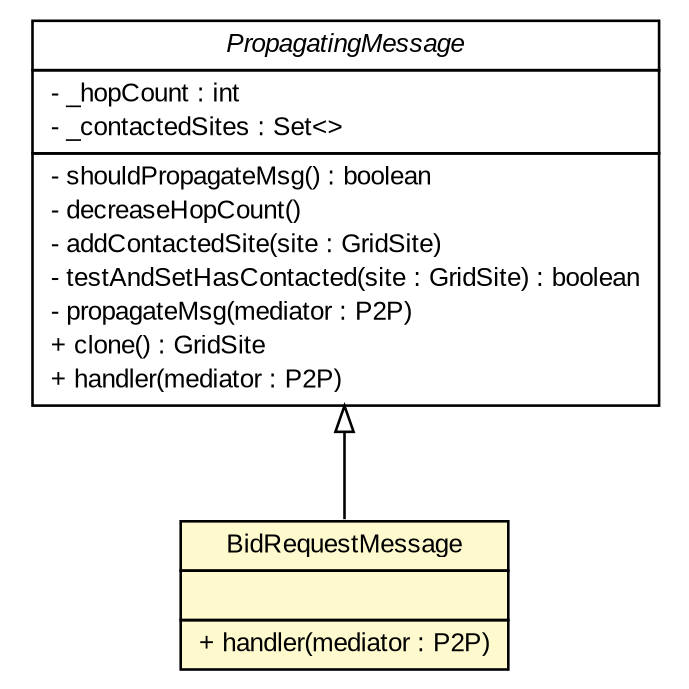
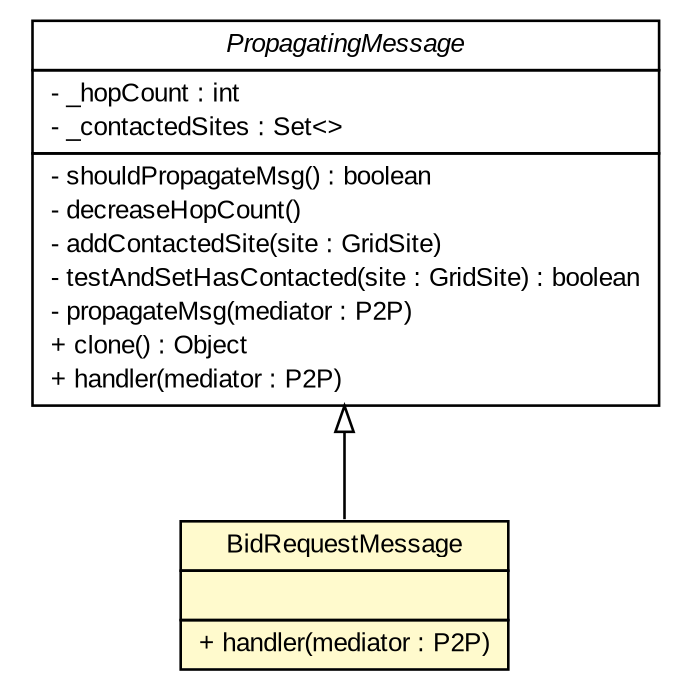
(159, 346) -> (149, 346)
